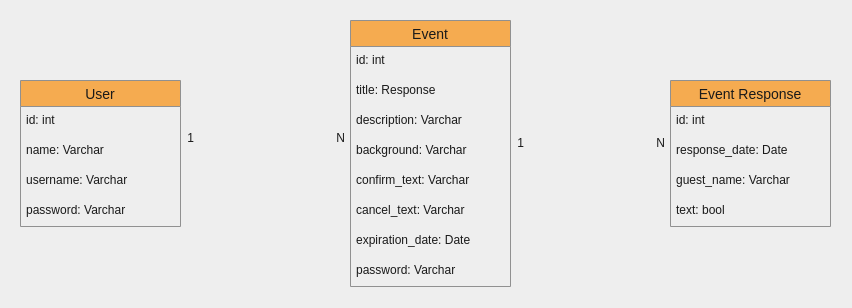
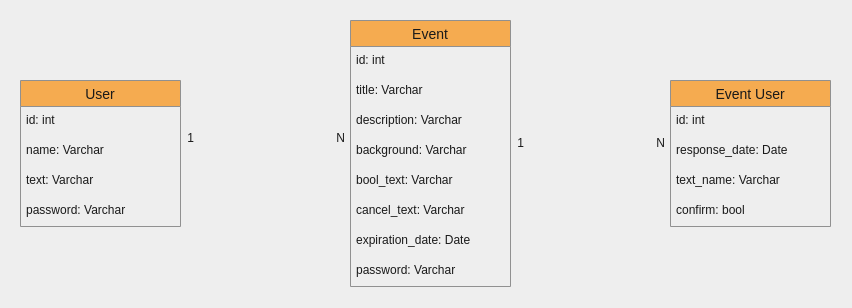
(400, 90) -> (397, 90)
(750, 94) -> (750, 94)
(80, 180) -> (67, 180)
(422, 180) -> (412, 180)
(737, 180) -> (733, 180)
(705, 210) -> (713, 210)
